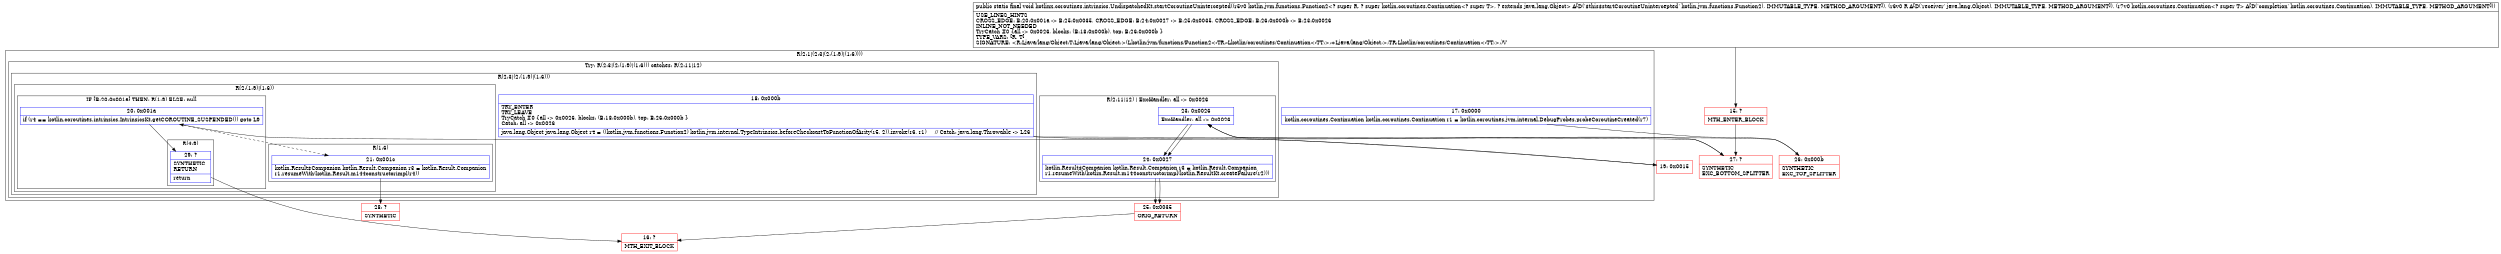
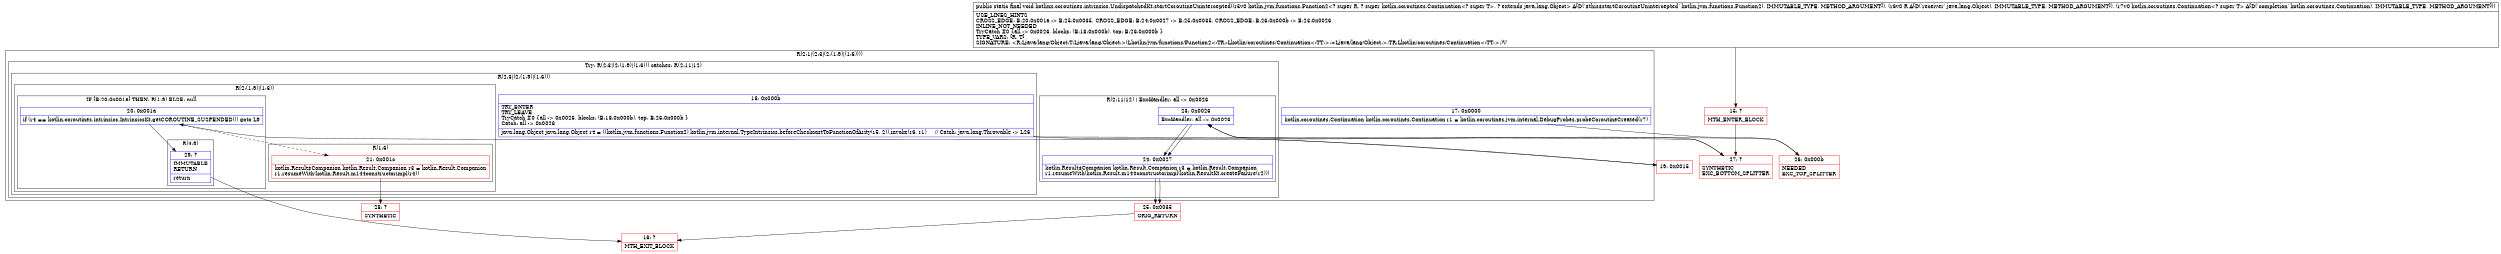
(190, 164) -> (191, 164)
(381, 167) -> (381, 167)
(1798, 168) -> (1794, 168)
